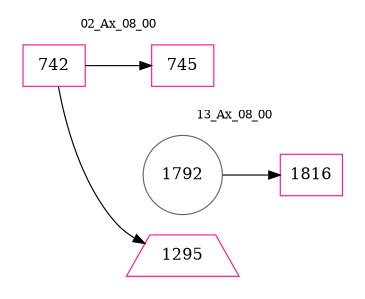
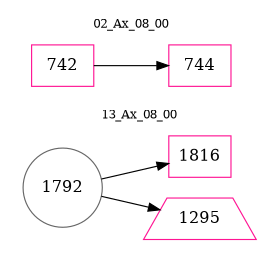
(183, 66) -> (200, 66)
(83, 170) -> (125, 202)
